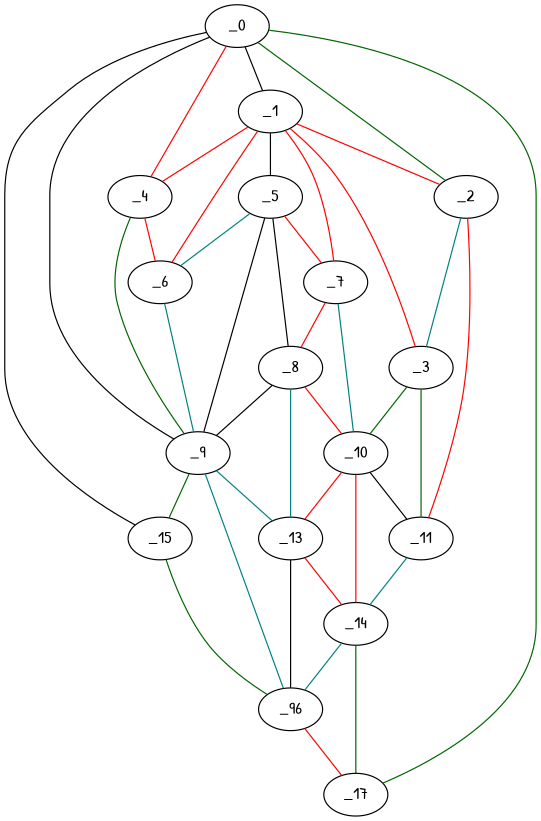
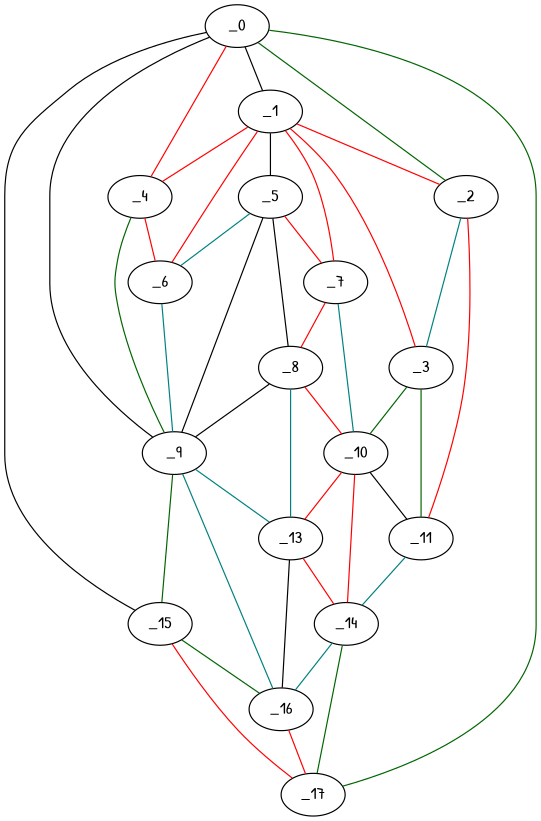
(291, 709) -> (281, 709)
none -> (226, 717)
